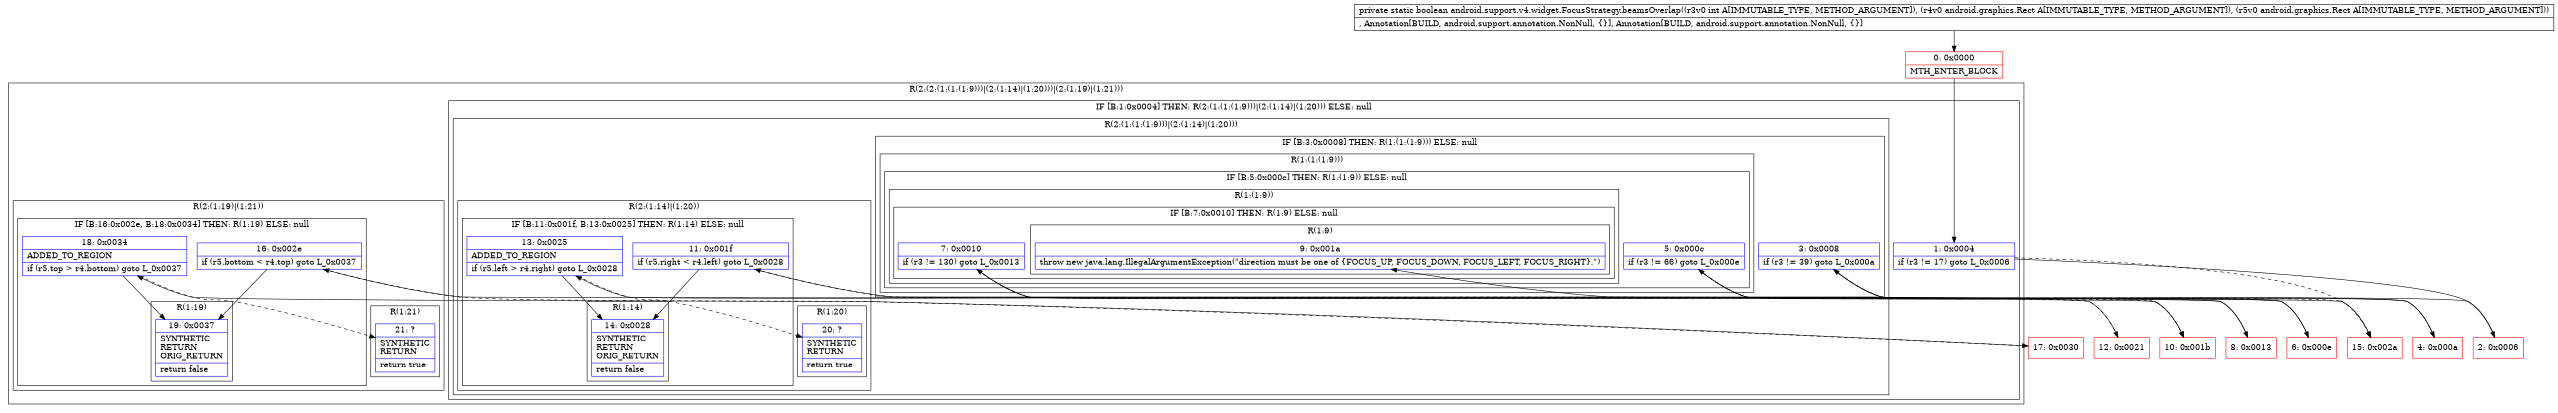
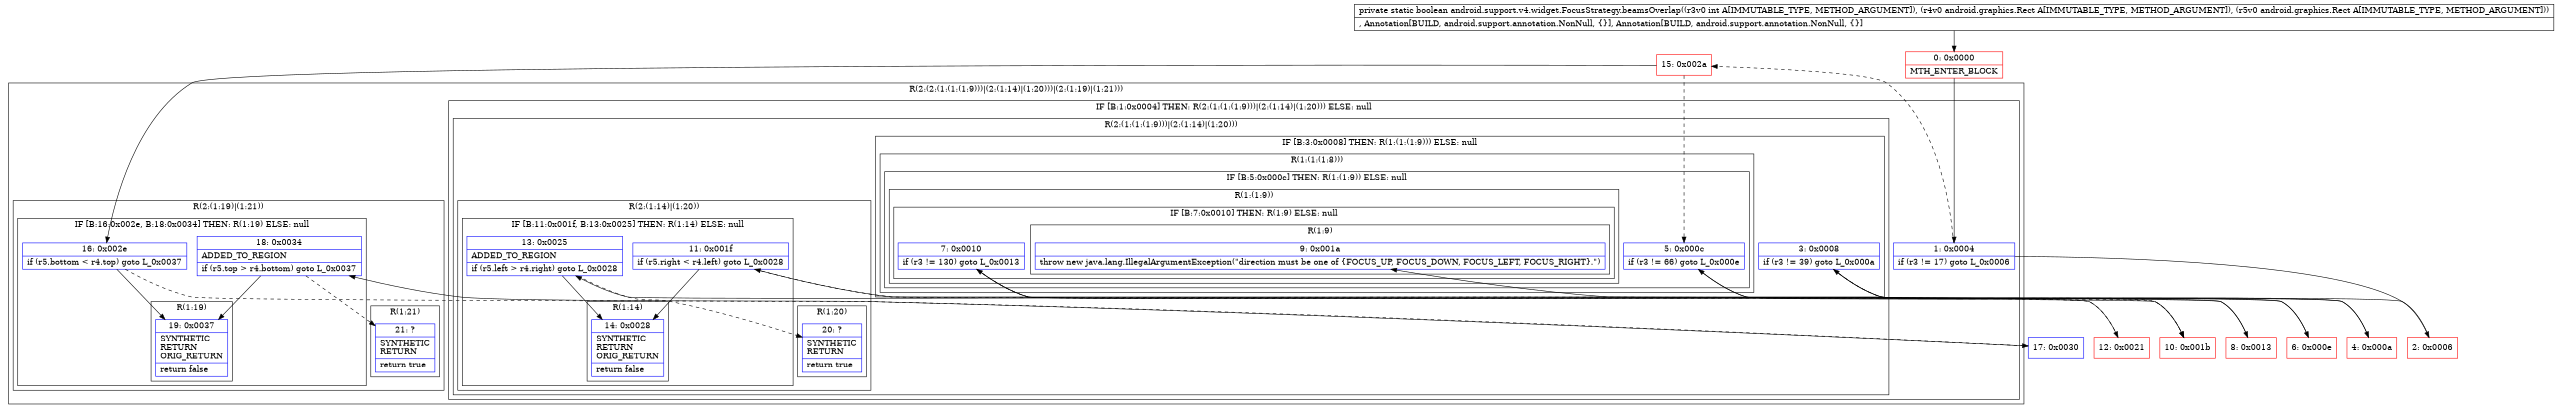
(1317, 161) -> (1317, 161)
(2037, 298) -> (1684, 160)
(2056, 348) -> (2056, 348)
